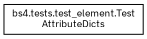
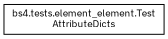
(74, 19) -> (84, 19)
